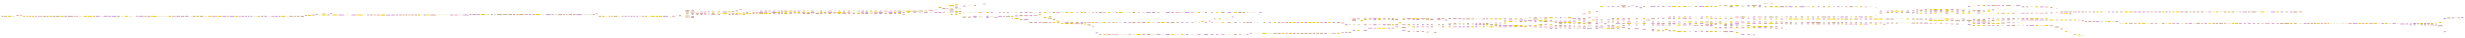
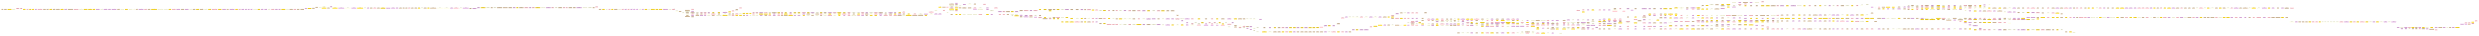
(1468, 19) -> none
